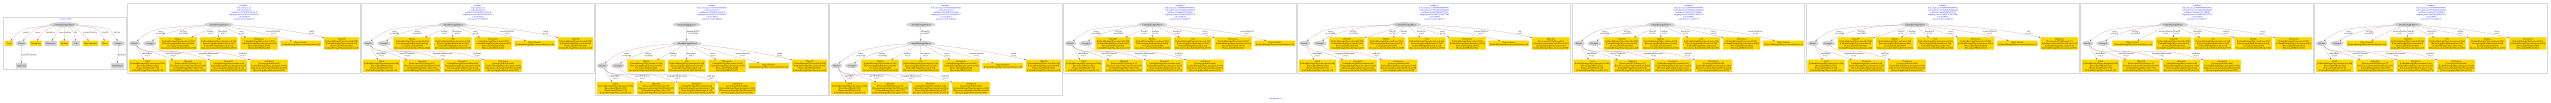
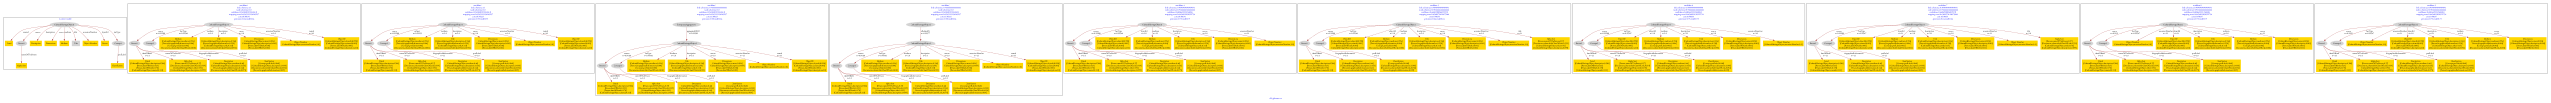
(51, 43) -> (51, 43)
(21, 66) -> (21, 66)
(117, 66) -> (117, 66)
